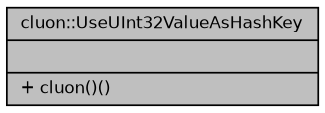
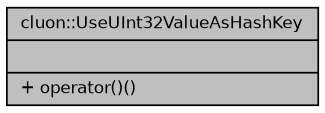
(66, 88) -> (79, 88)
